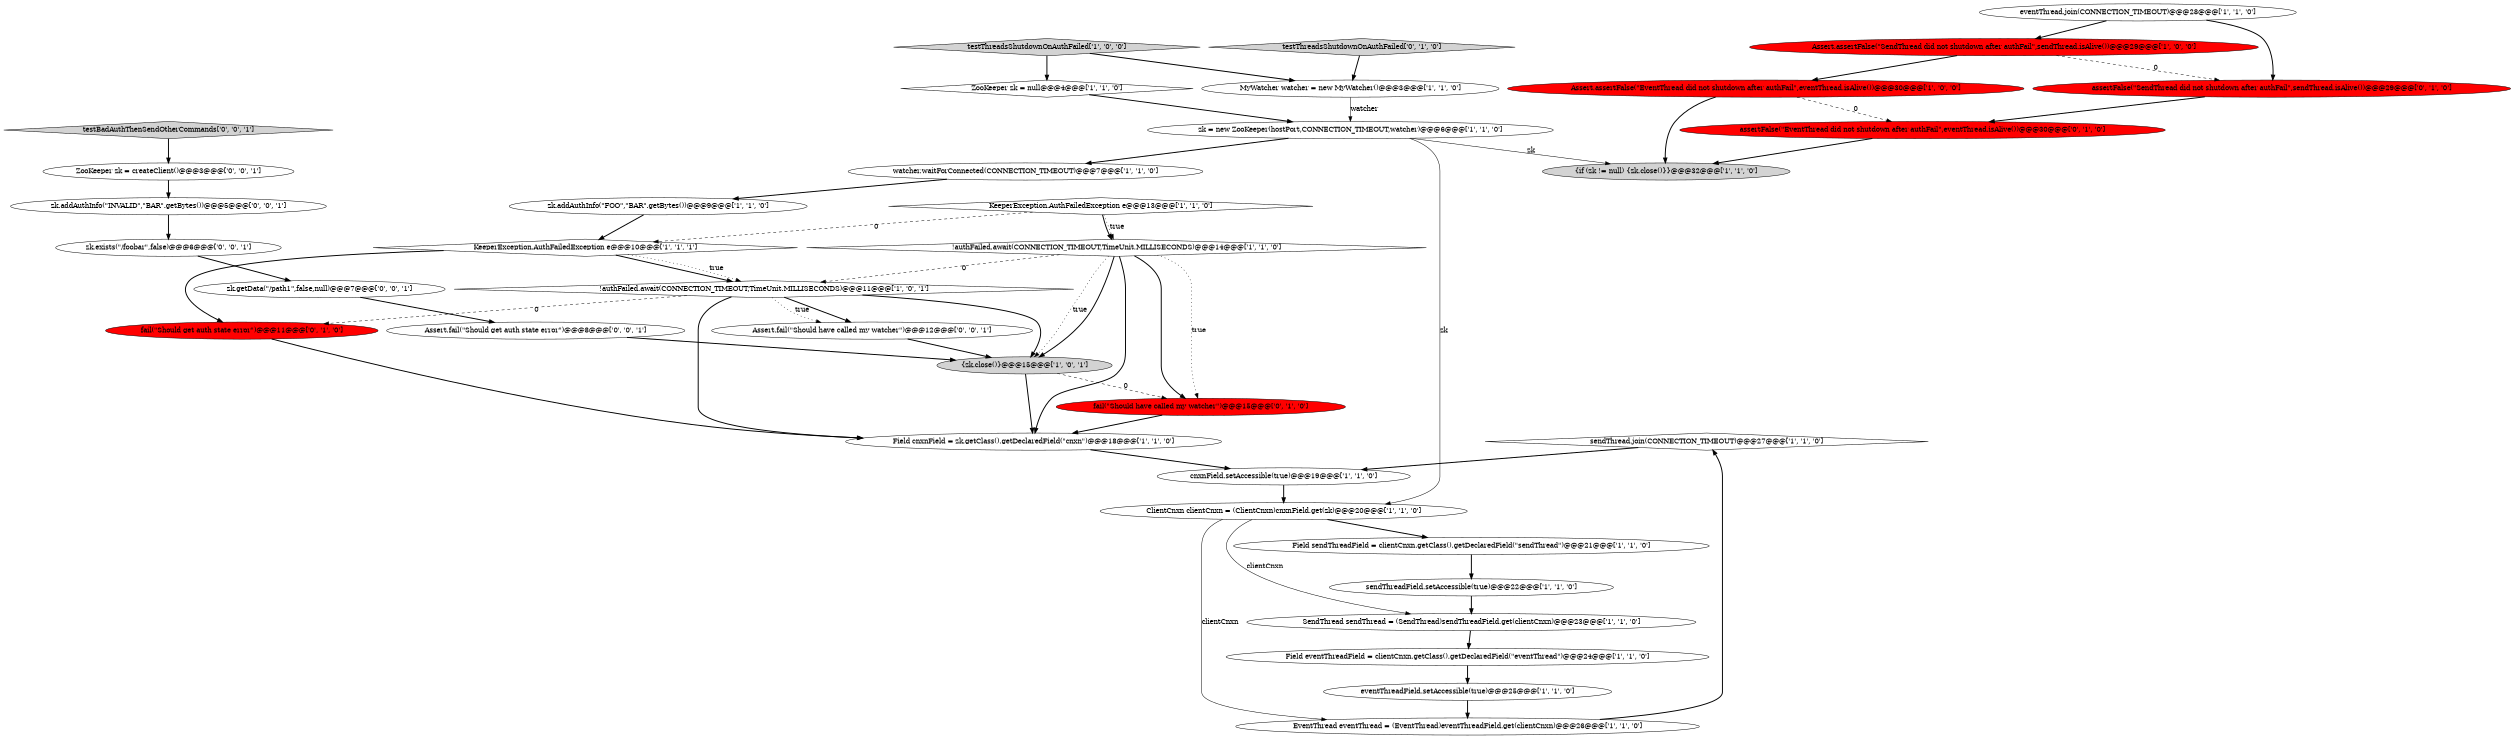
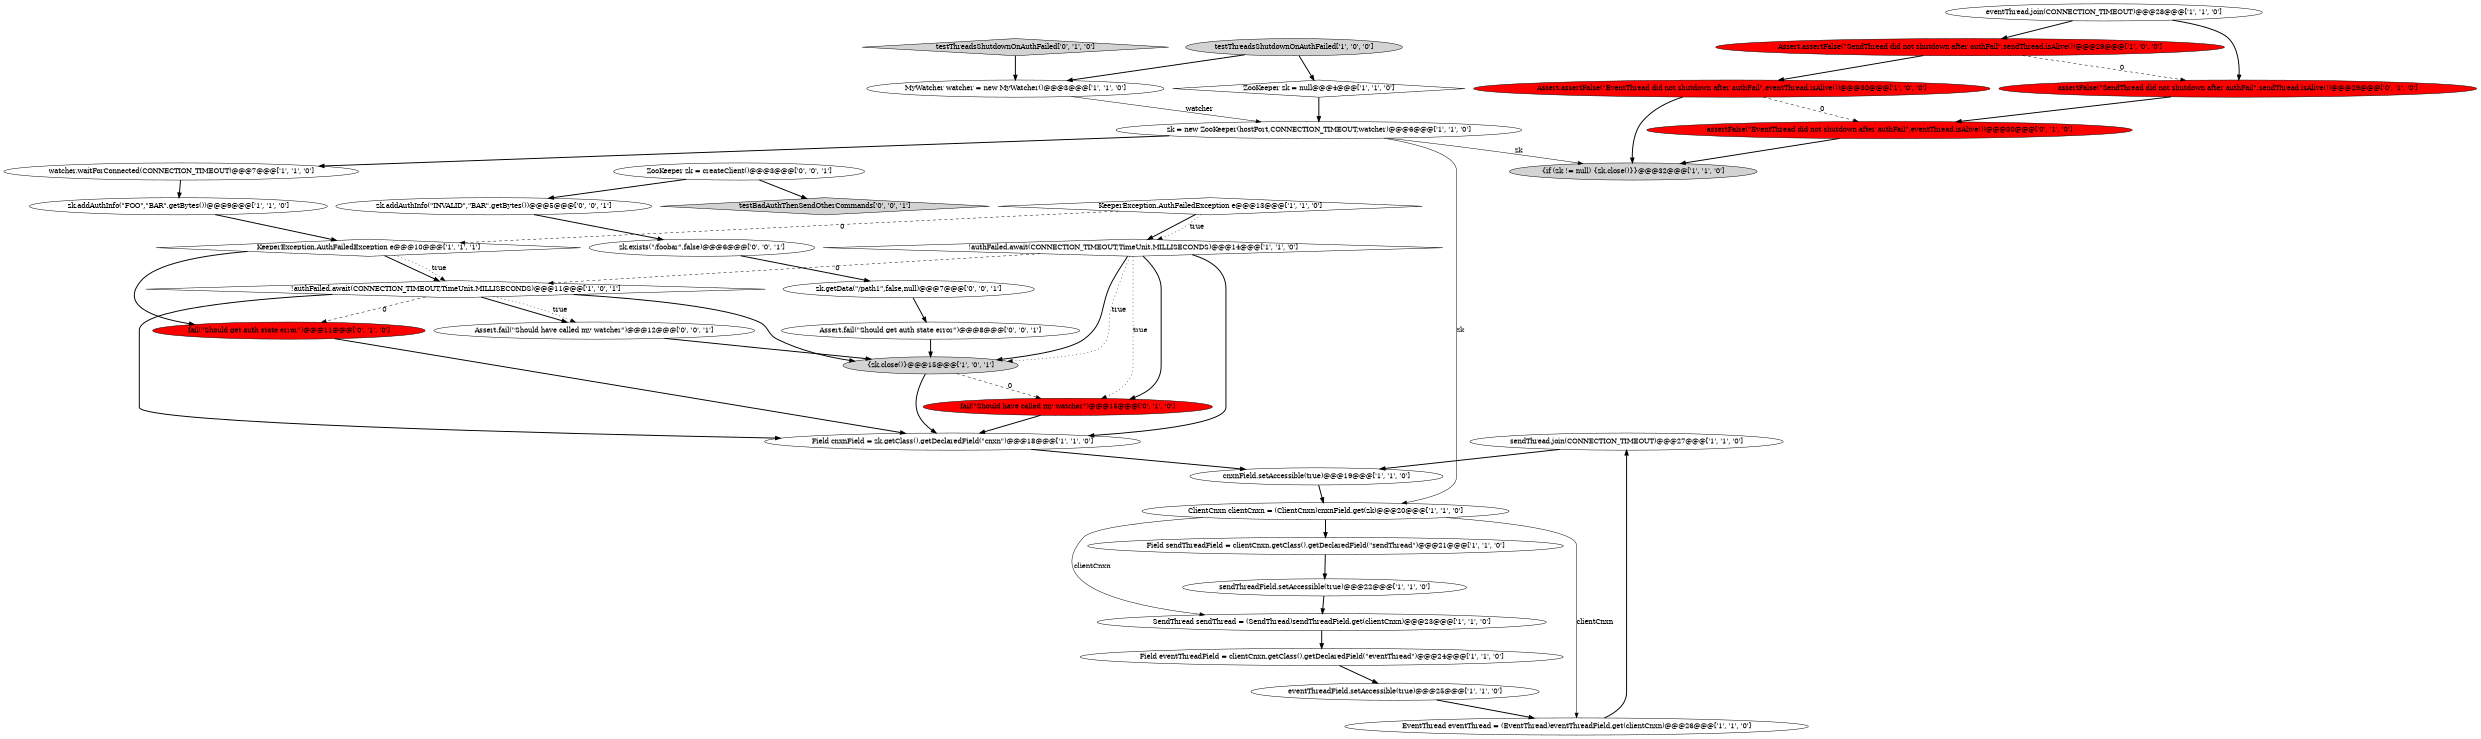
(1047, 47) -> (1294, 47)
(168, 148) -> (781, 188)
(1707, 442) -> (1627, 442)
